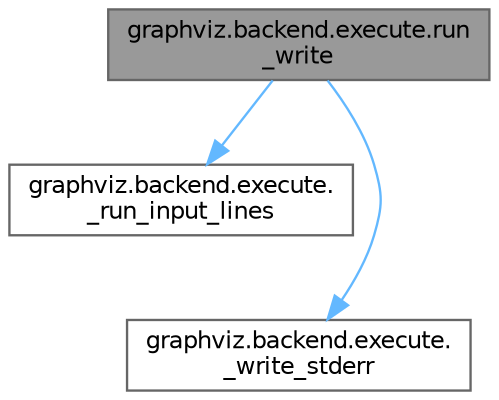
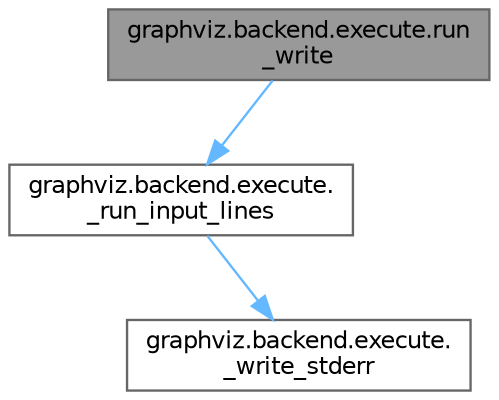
(380, 188) -> (233, 268)
